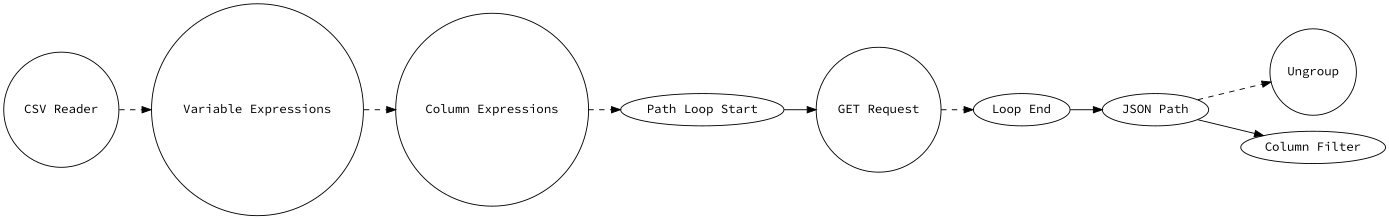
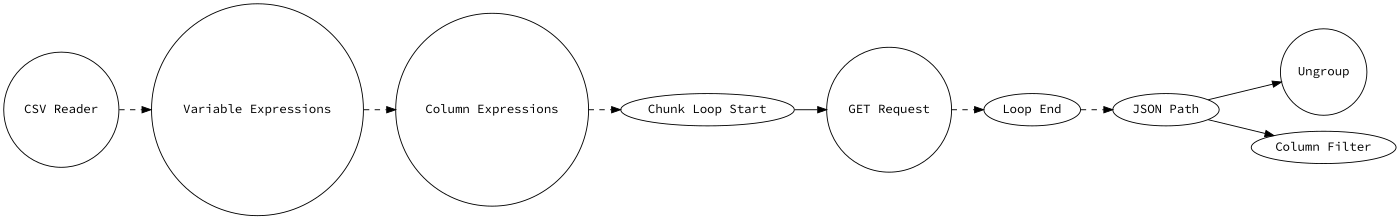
(1230, 92) -> (1240, 92)
(702, 110) -> (708, 110)
(1082, 110) -> (1092, 110)
